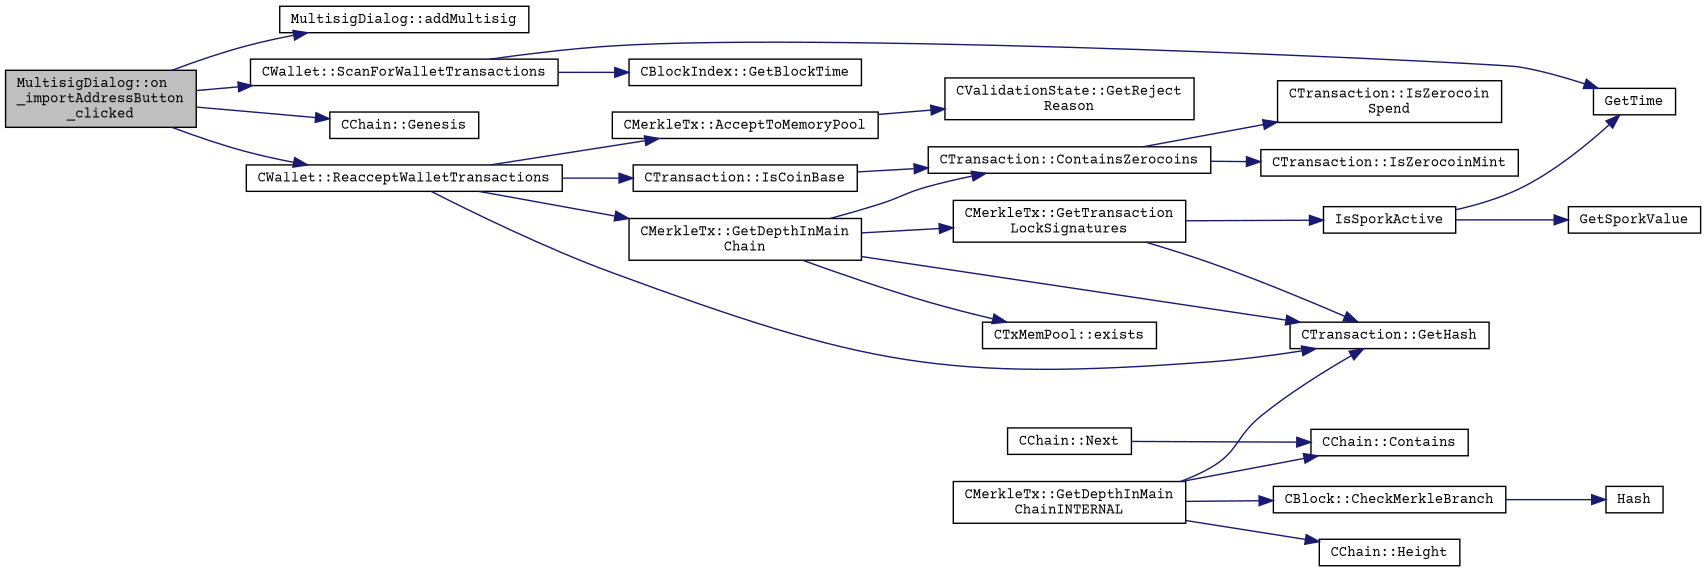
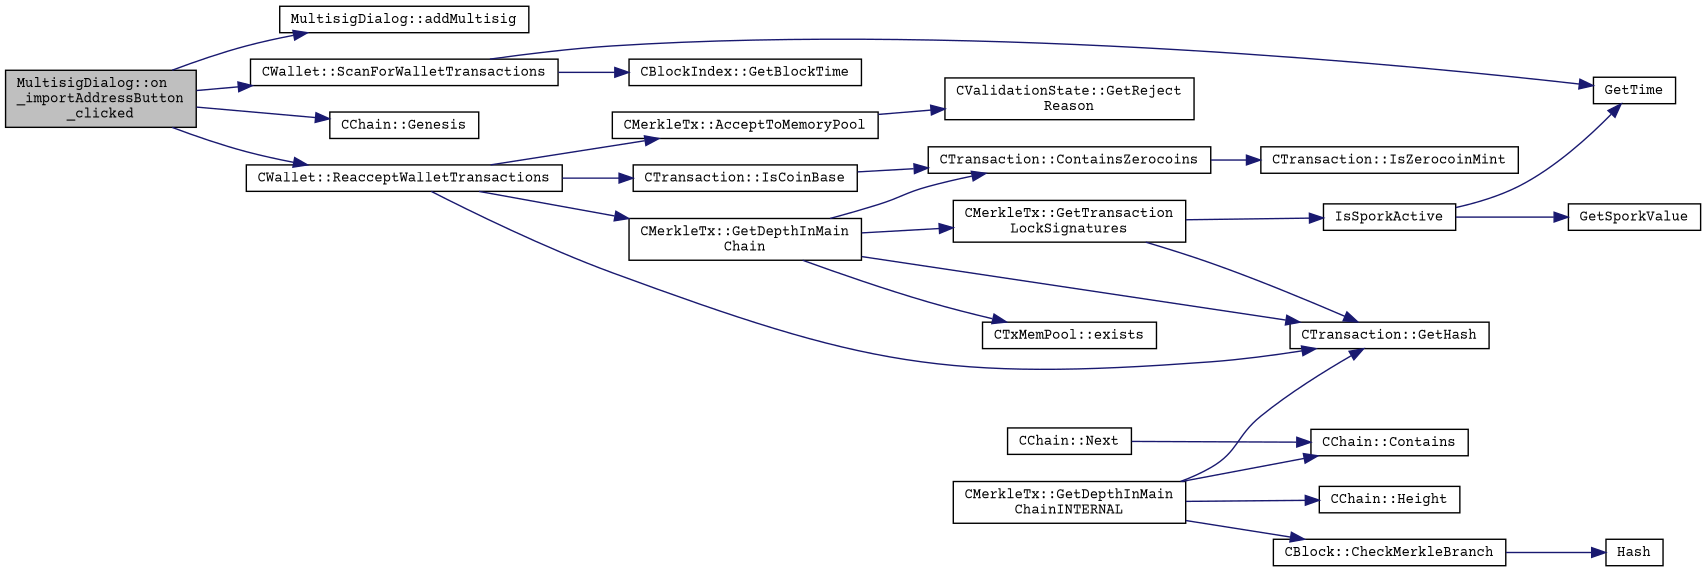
(1390, 102) -> none
